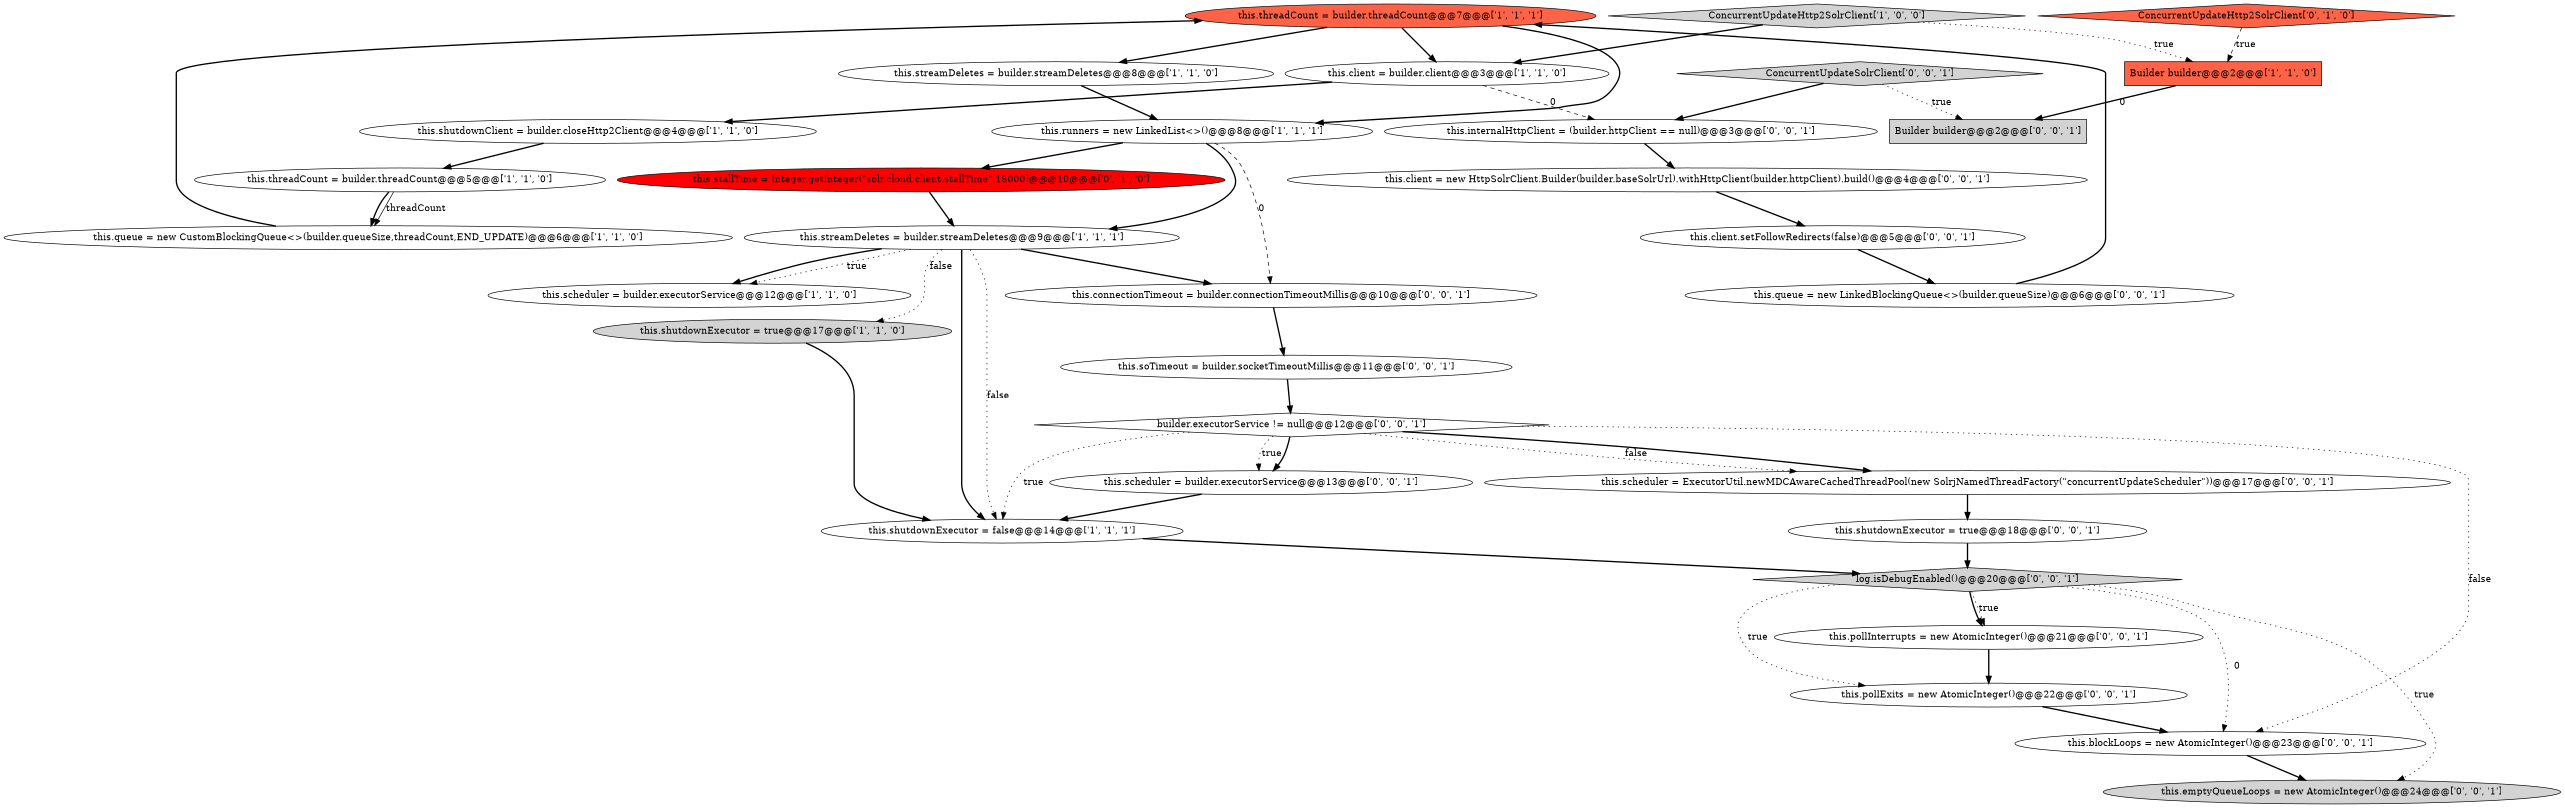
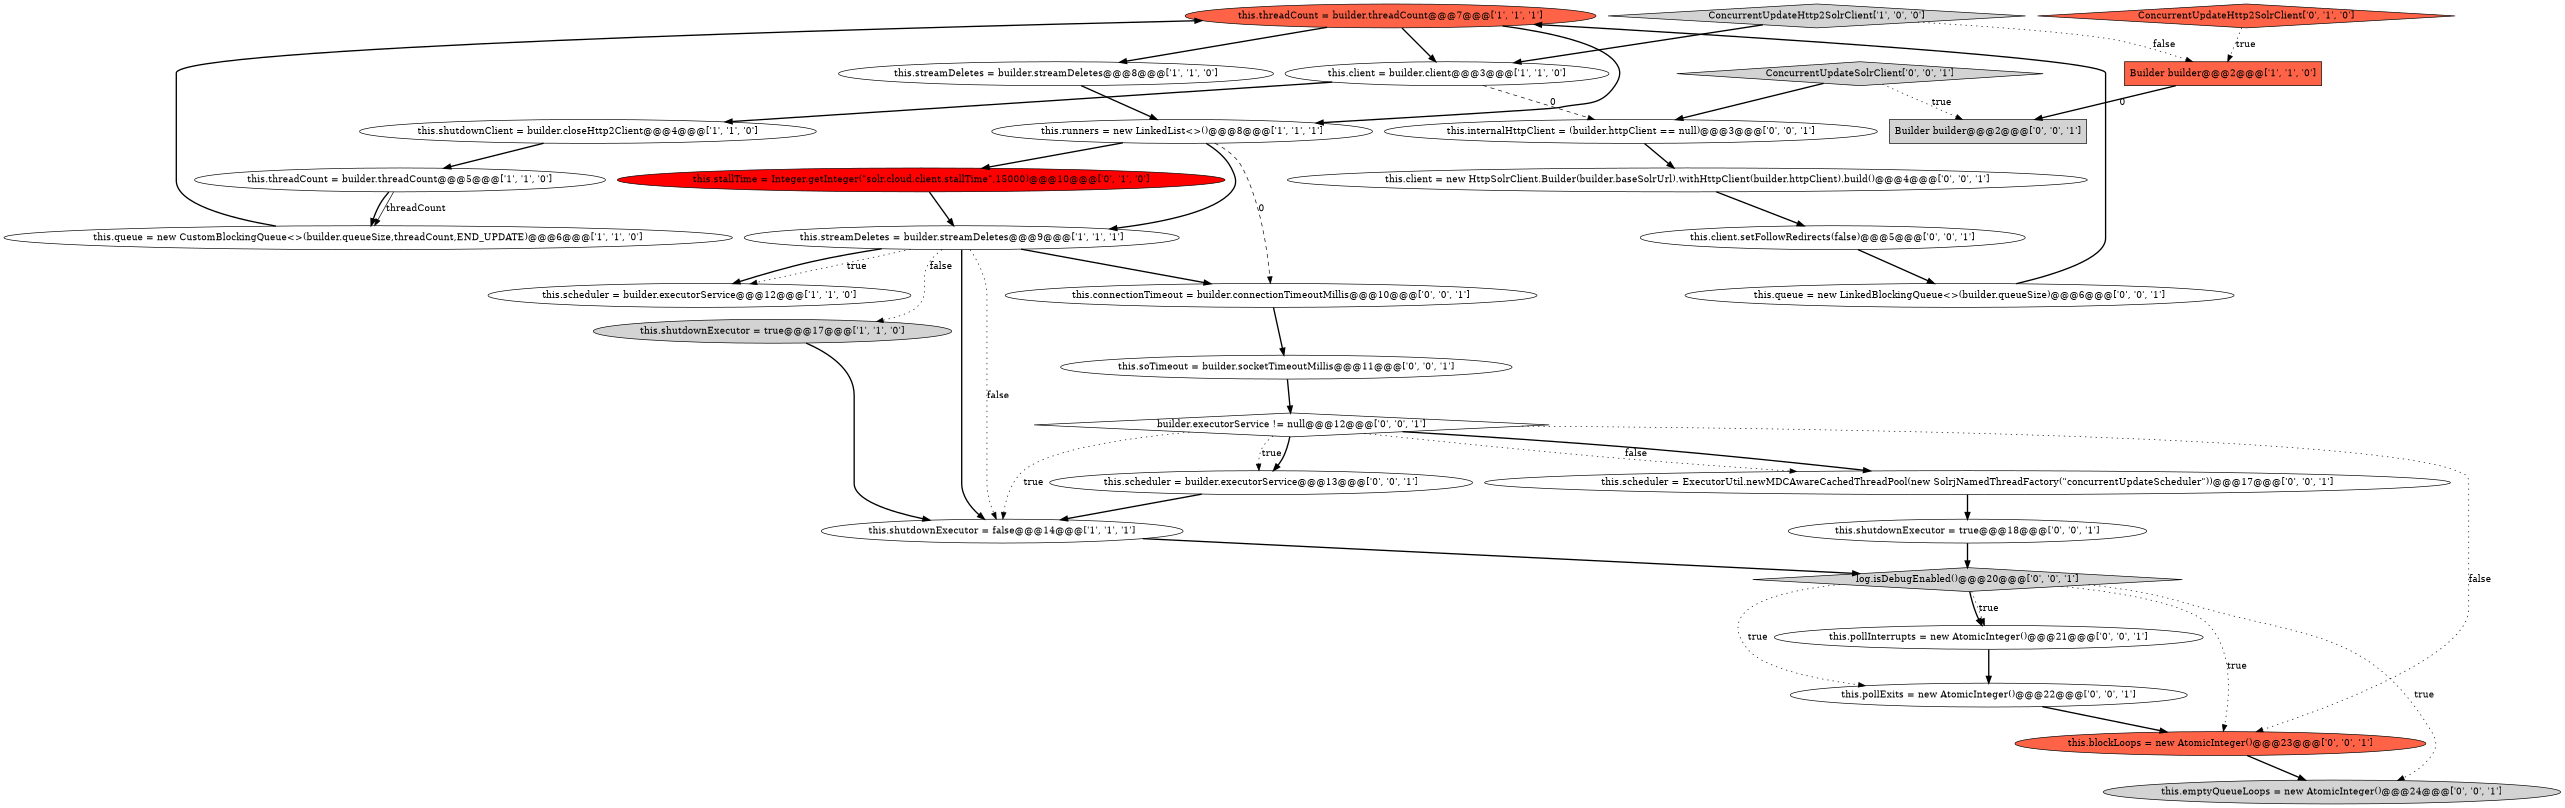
(2236, 42) -> (2236, 42)
(2164, 45) -> (2164, 45)
(2237, 666) -> (2237, 666)
(2220, 744) -> (2220, 744)
